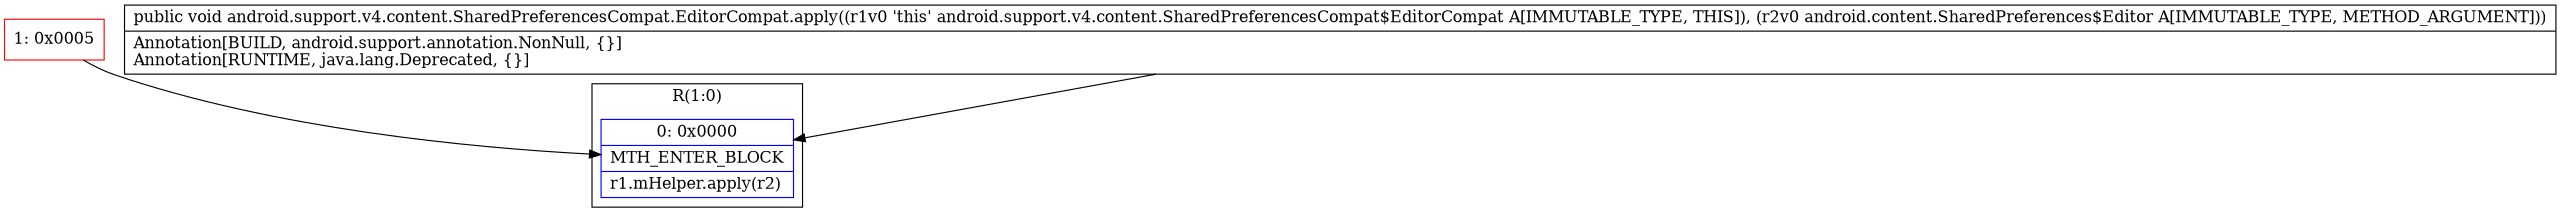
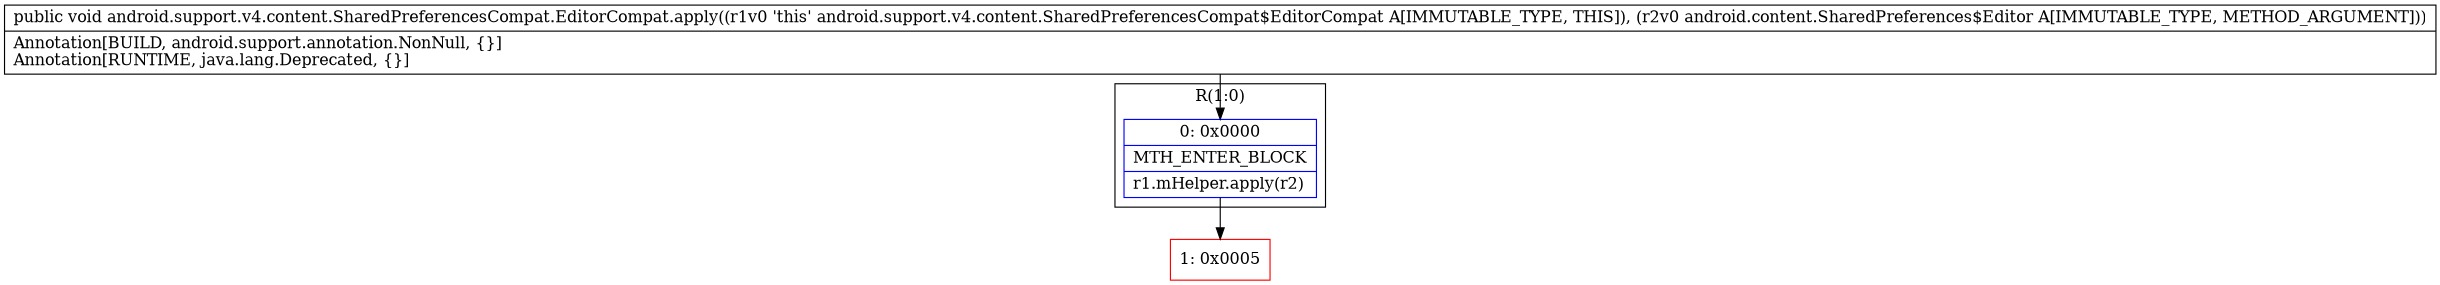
(332, 127) -> (1220, 214)
